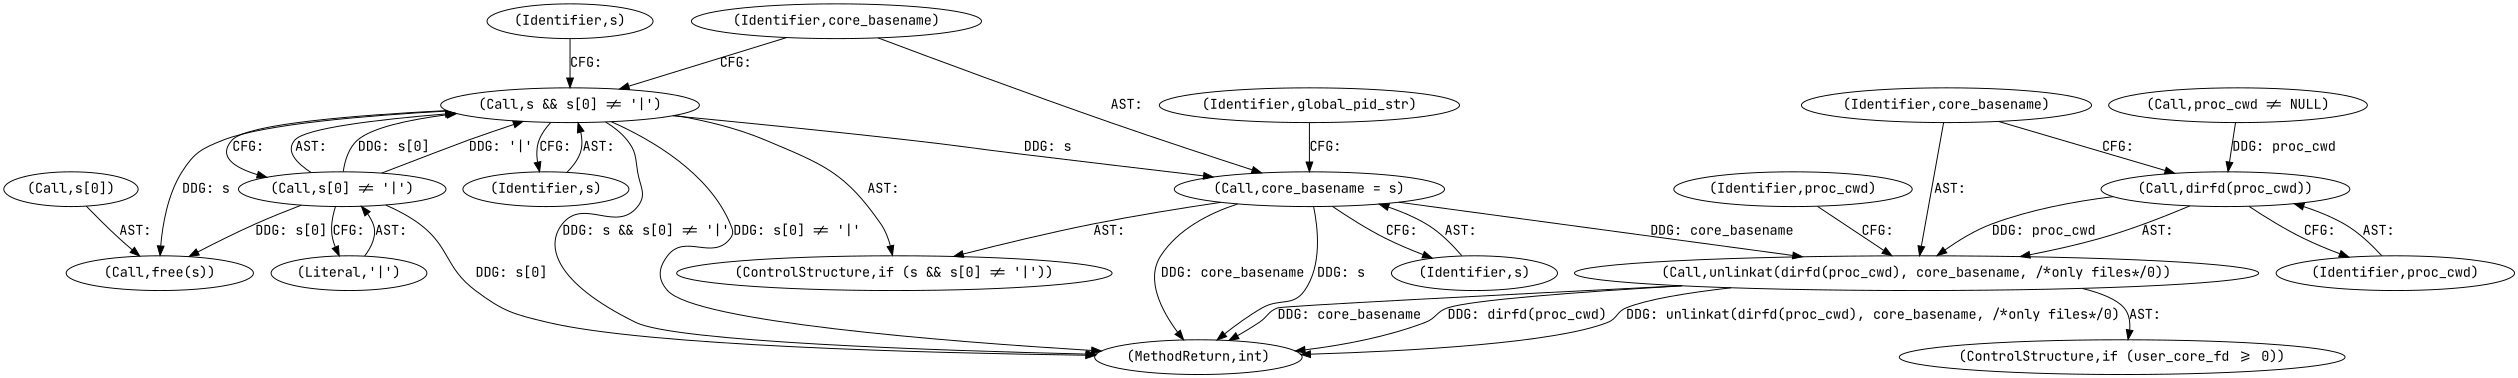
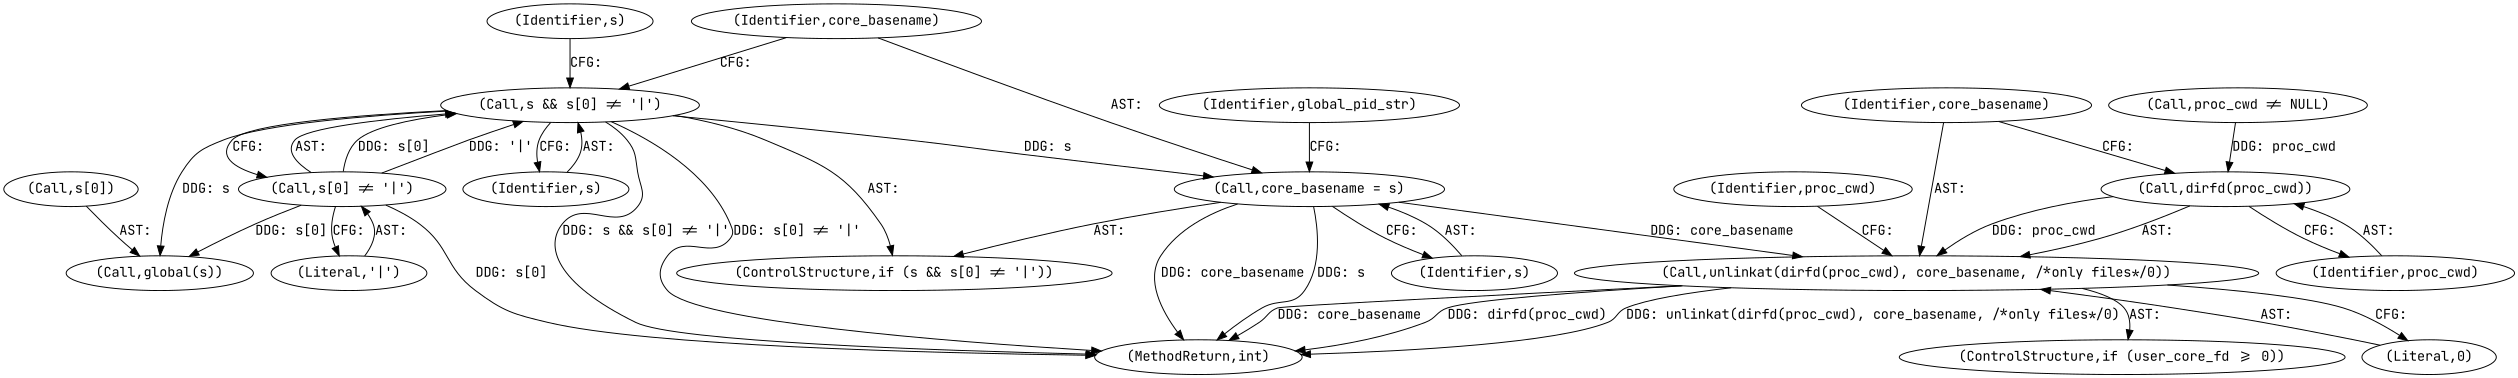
(160, 273) -> (160, 273)
none -> (2429, 357)
